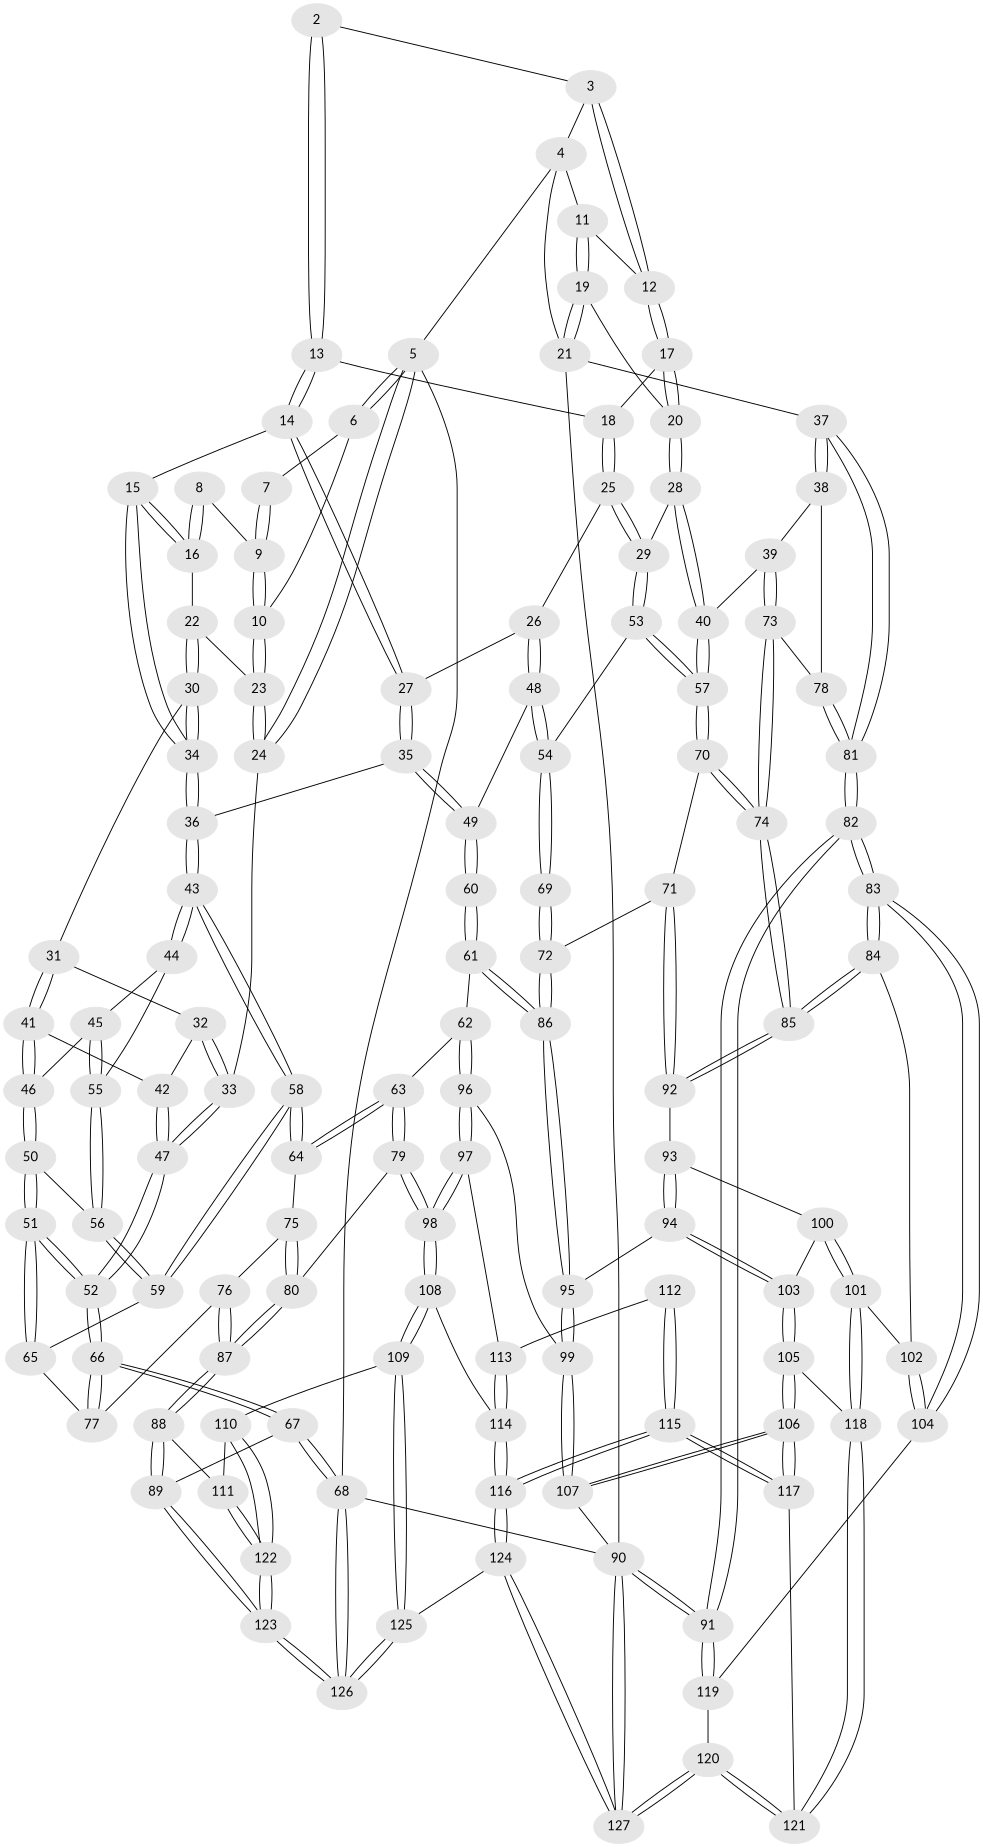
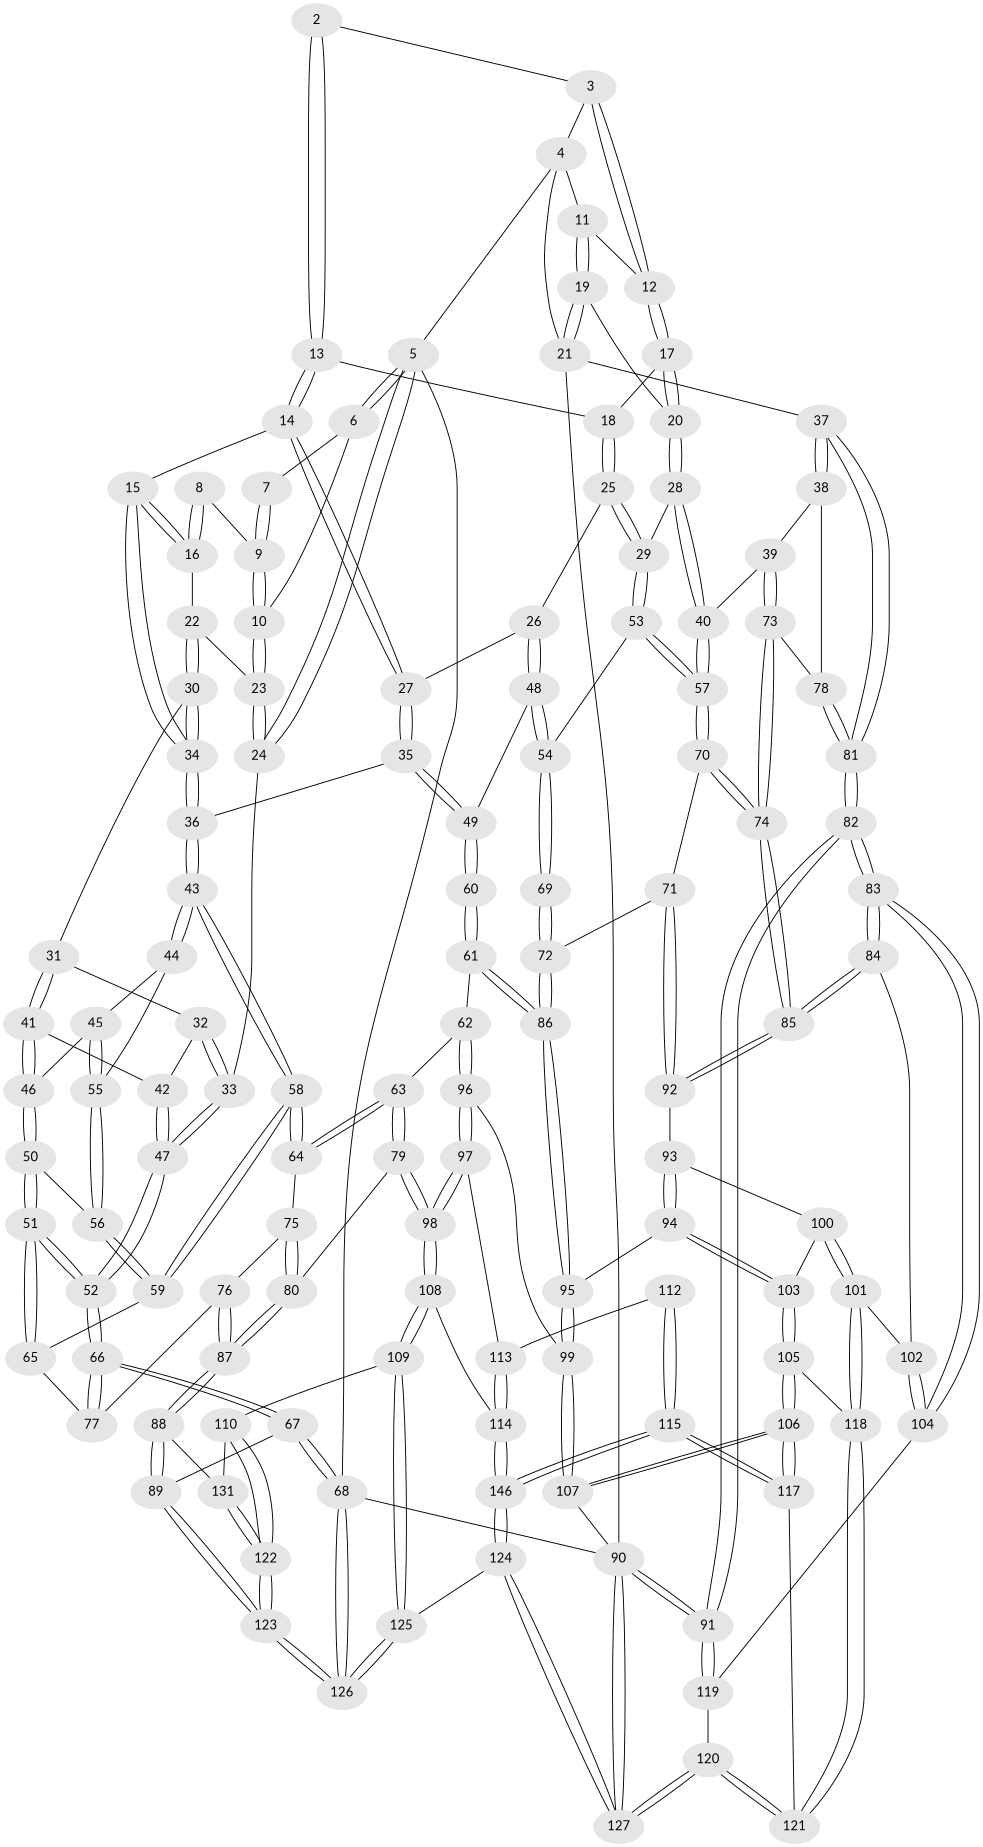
(223, 1492) -> (223, 1492)
(501, 1492) -> (501, 1492)
